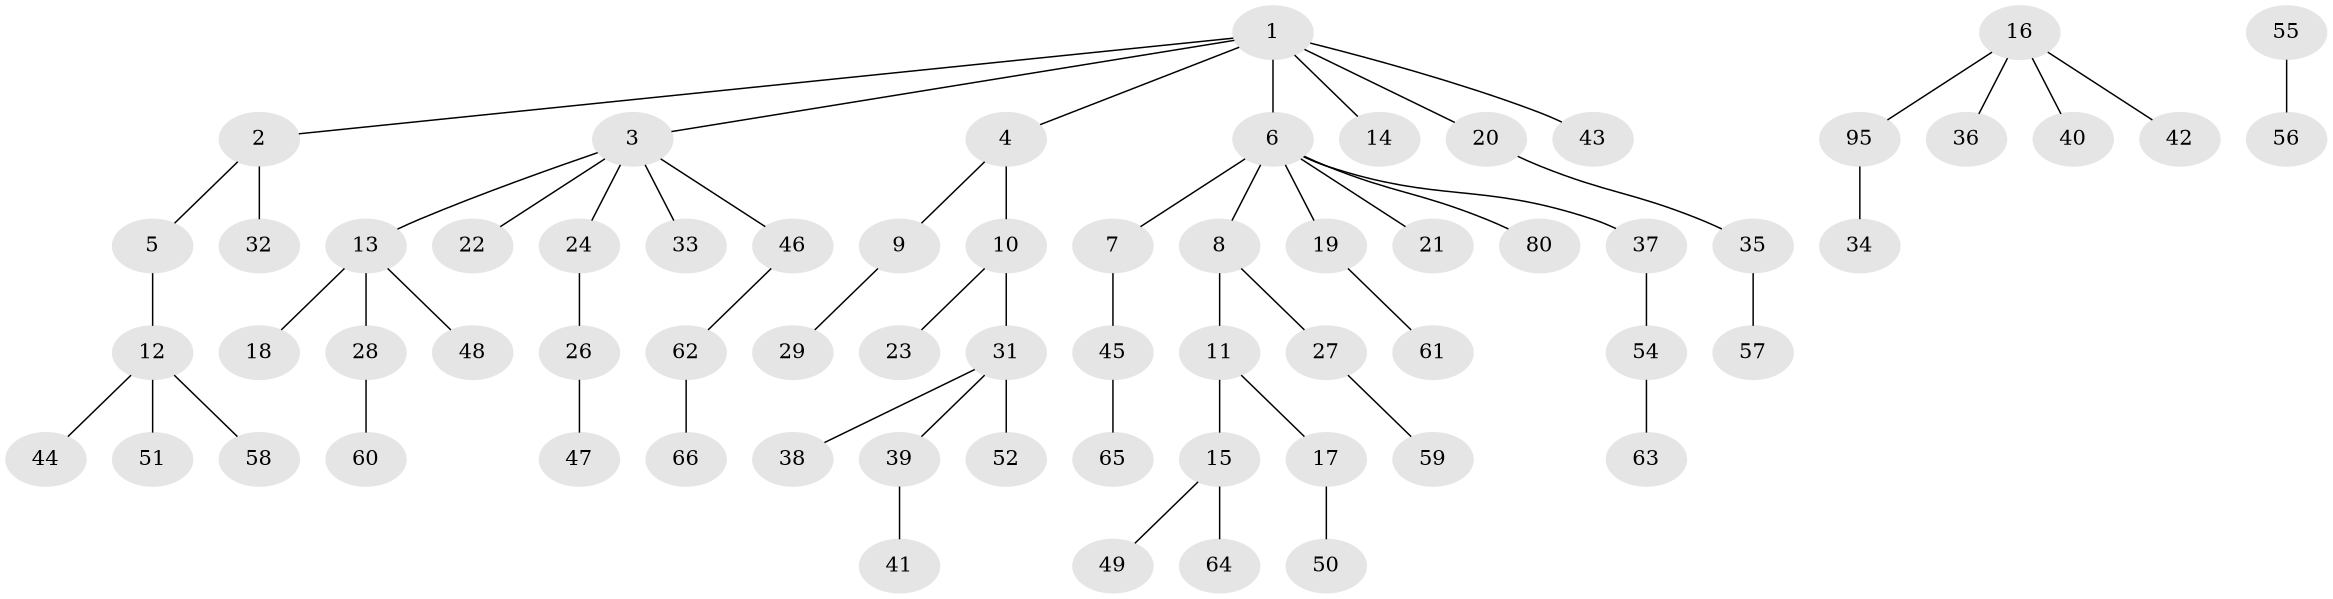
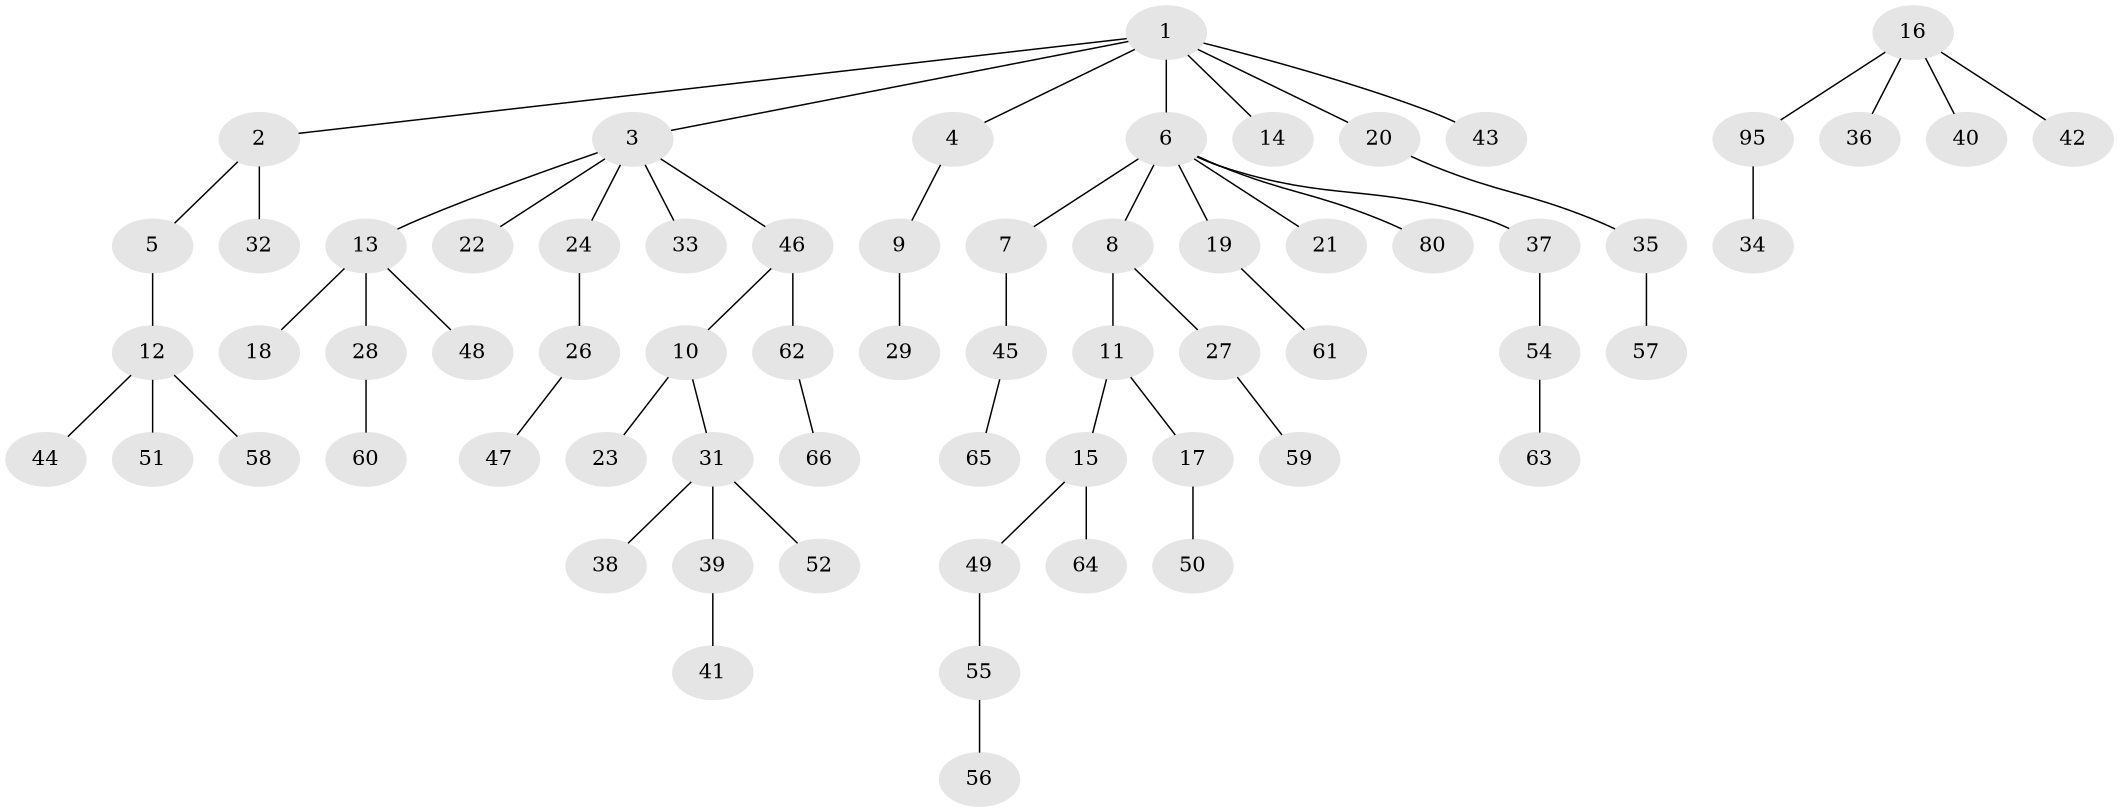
(1006, 193) -> (740, 299)
none -> (980, 620)
